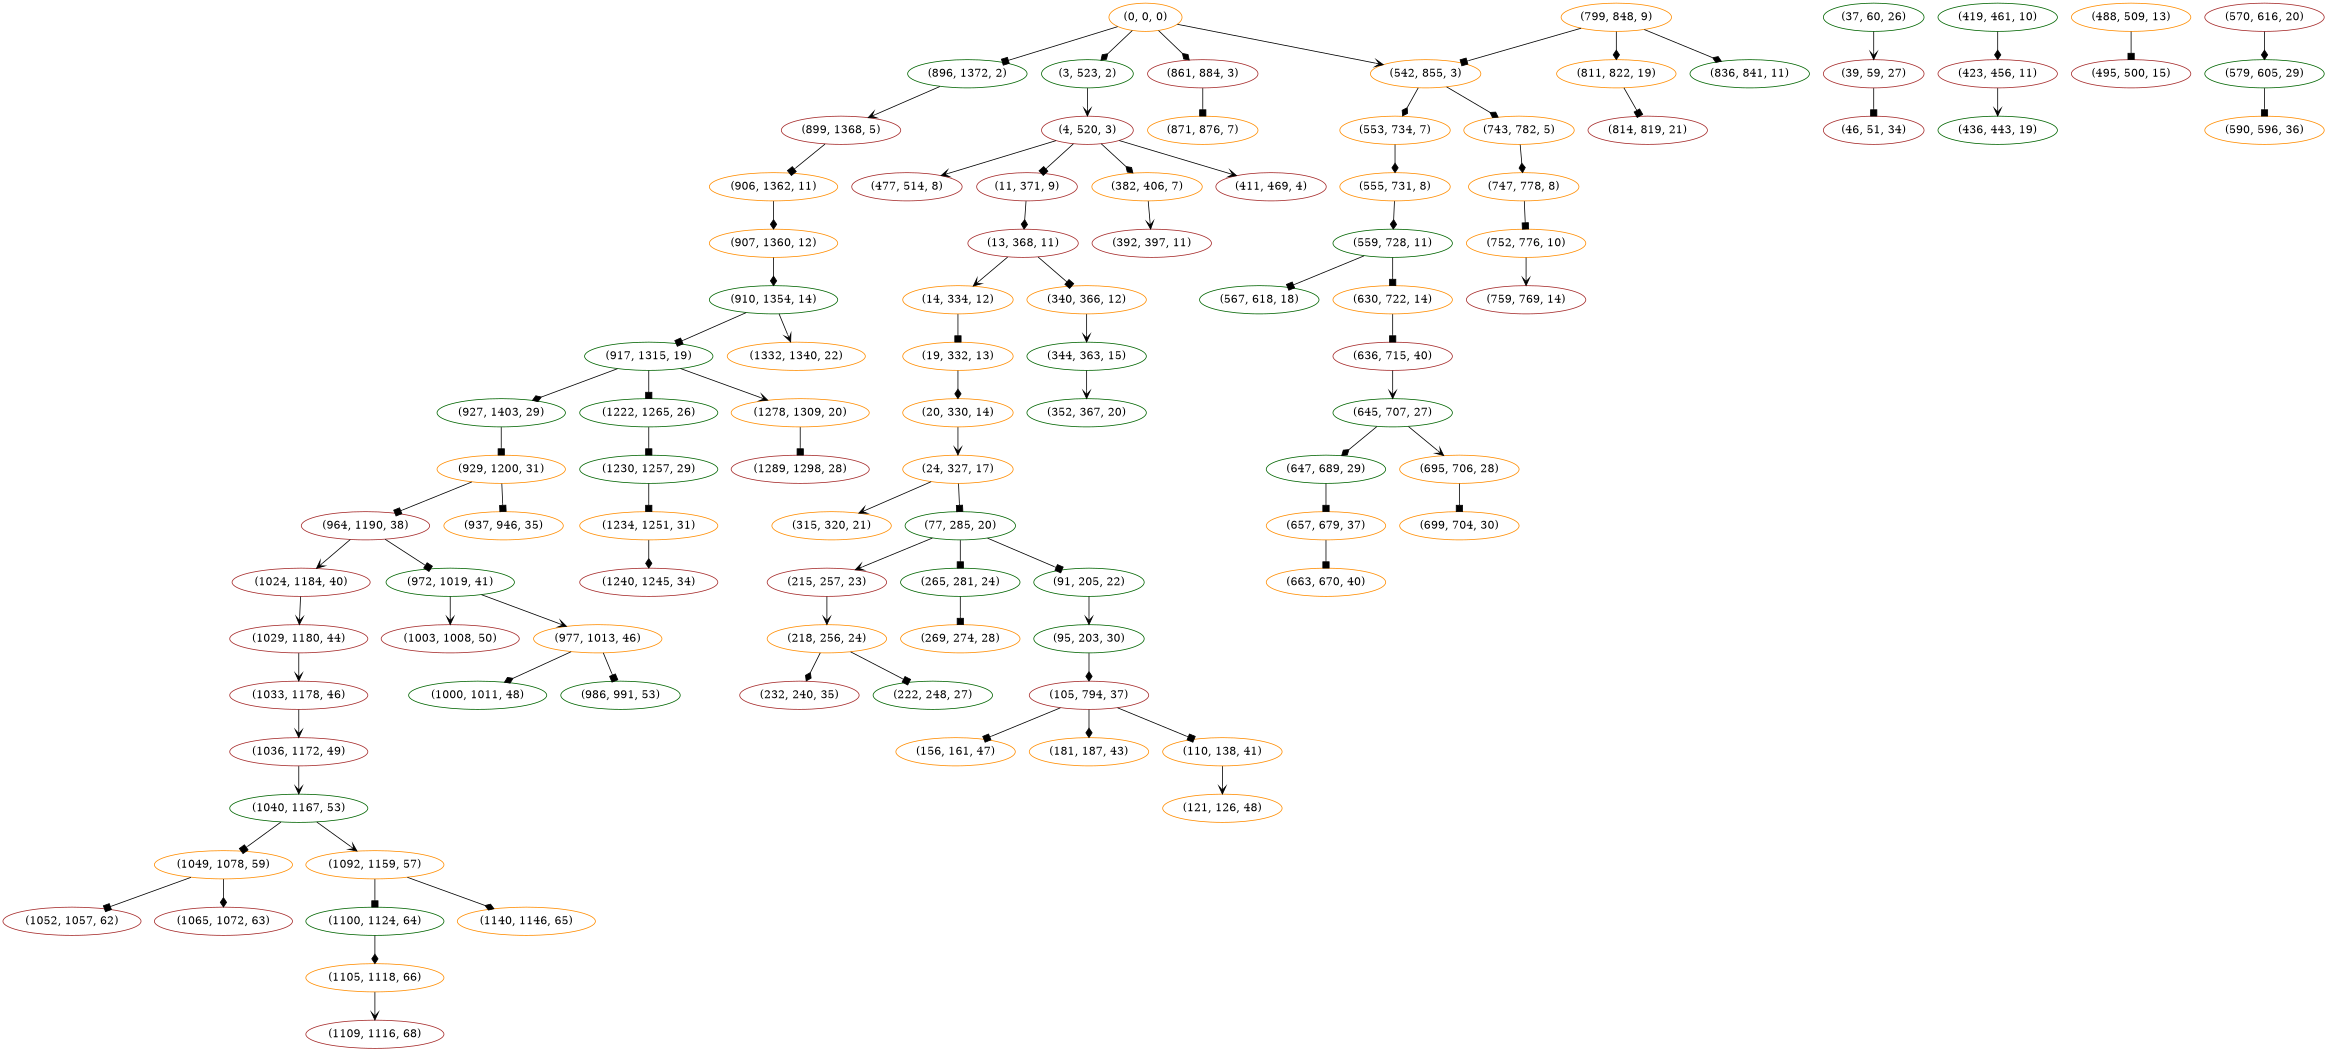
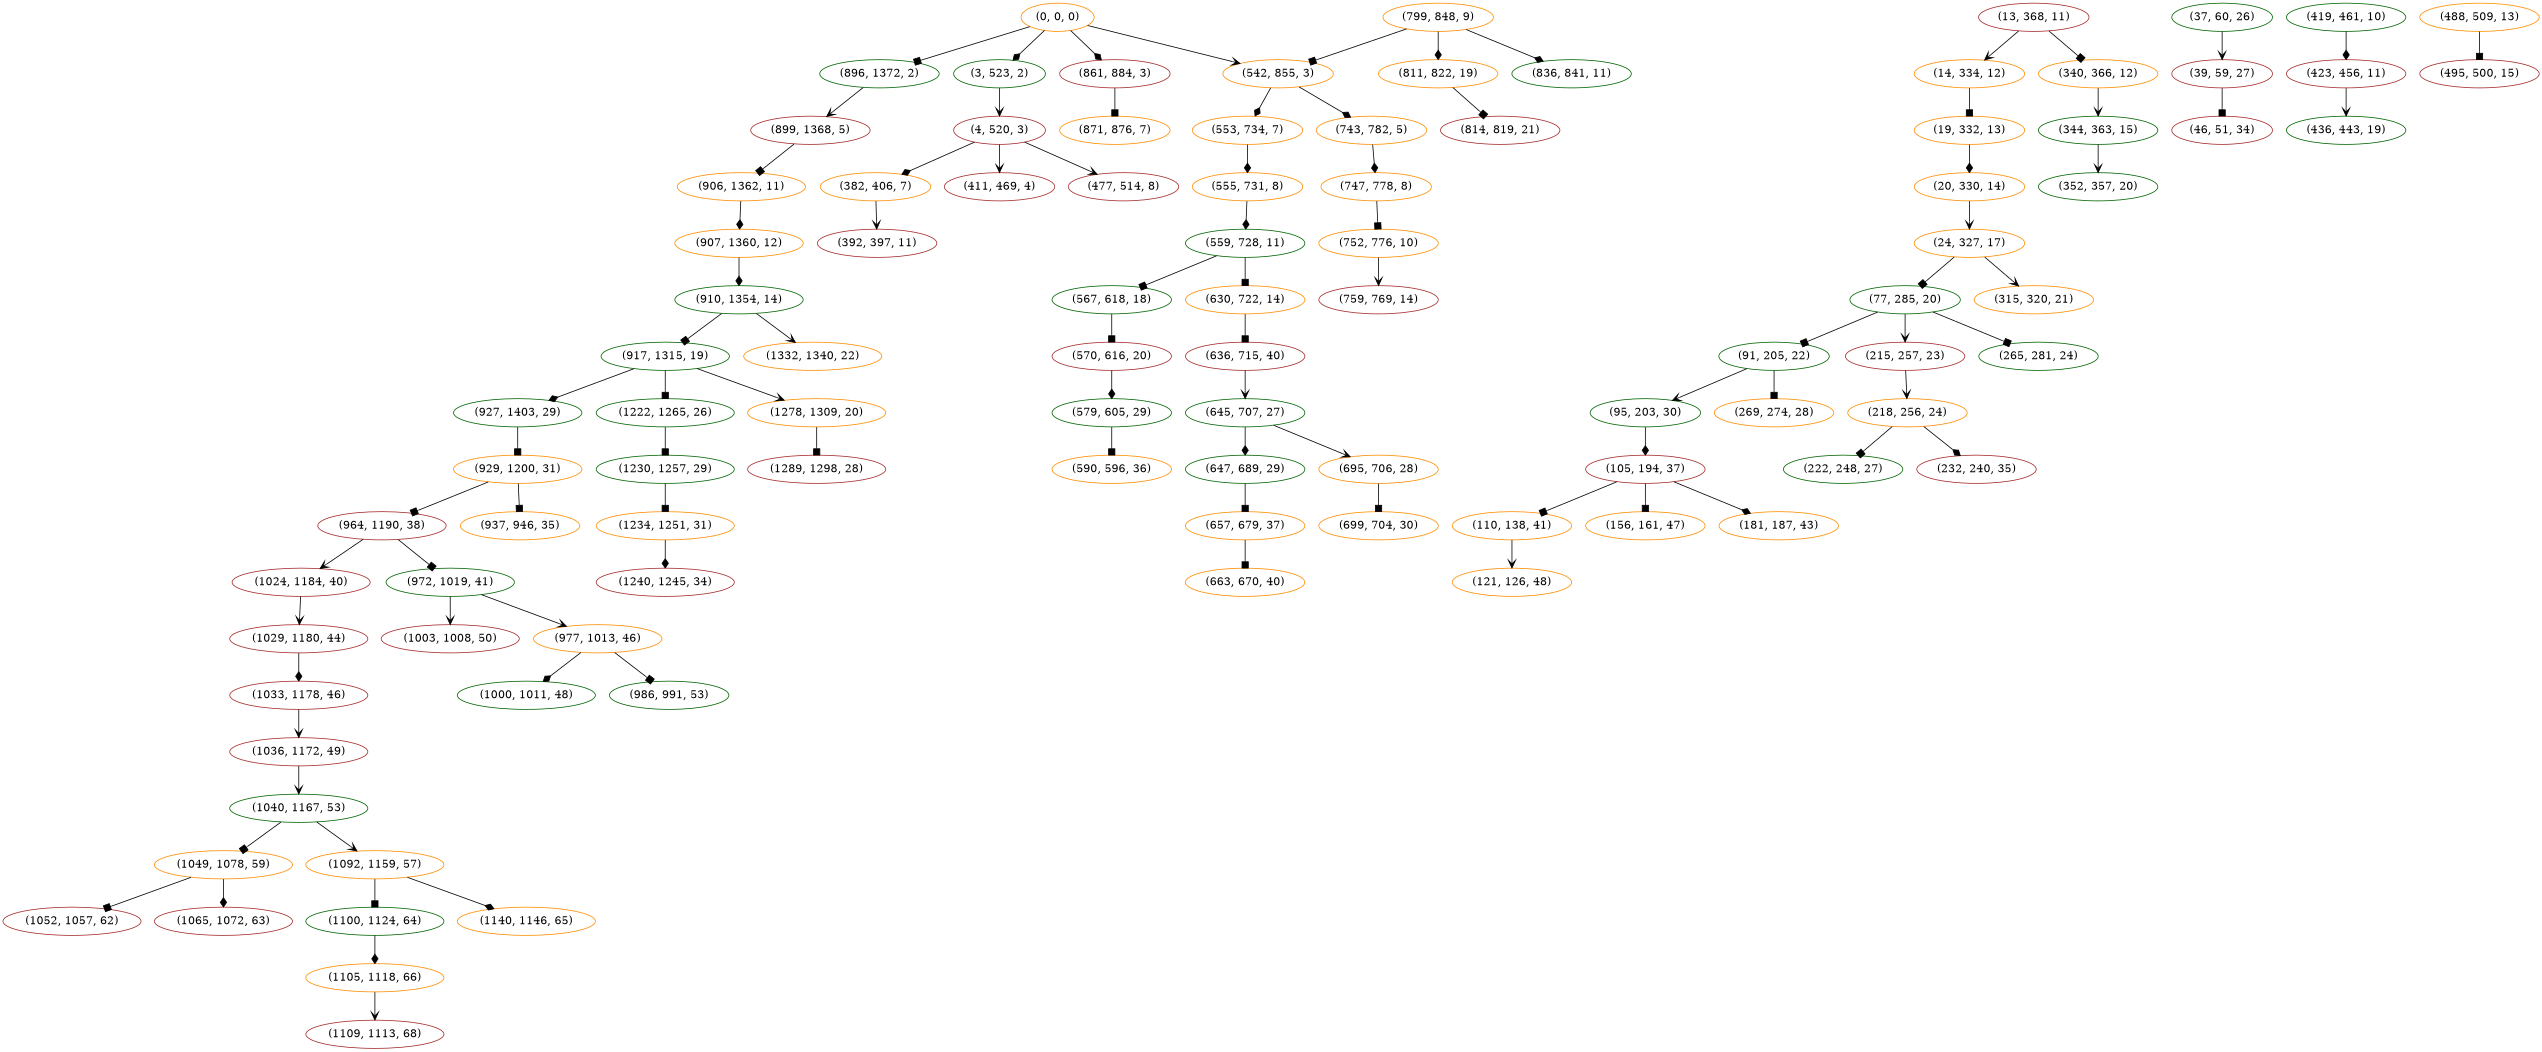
(1027, 187) -> none
none -> (1112, 324)
(1087, 413) -> (2098, 187)
(960, 607) -> (1774, 381)
(299, 663) -> (299, 662)
(1089, 695) -> (1645, 469)
(375, 1034) -> (375, 1034)
